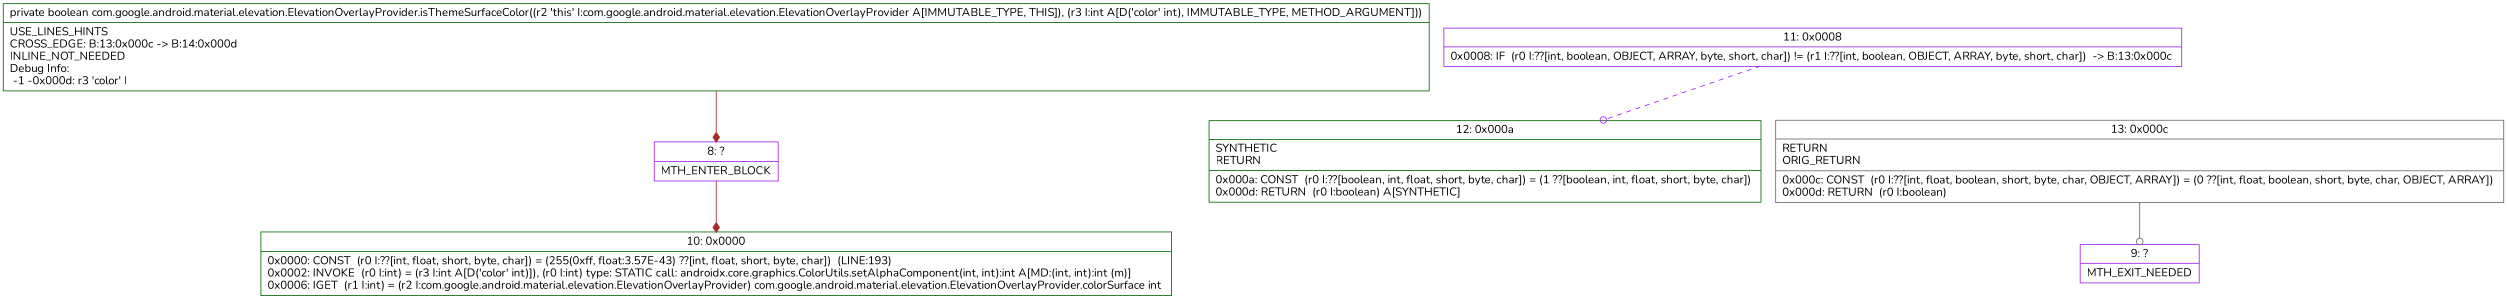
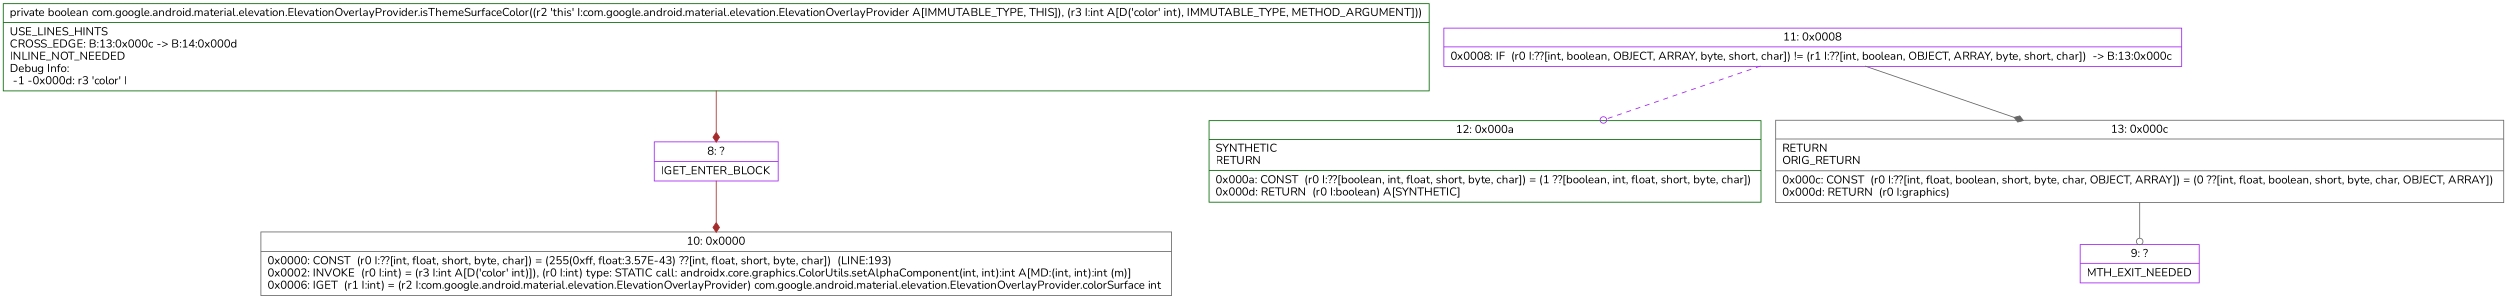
none -> (1940, 92)
(716, 171) -> (716, 171)
(1866, 192) -> (1868, 192)
(716, 264) -> (716, 264)
